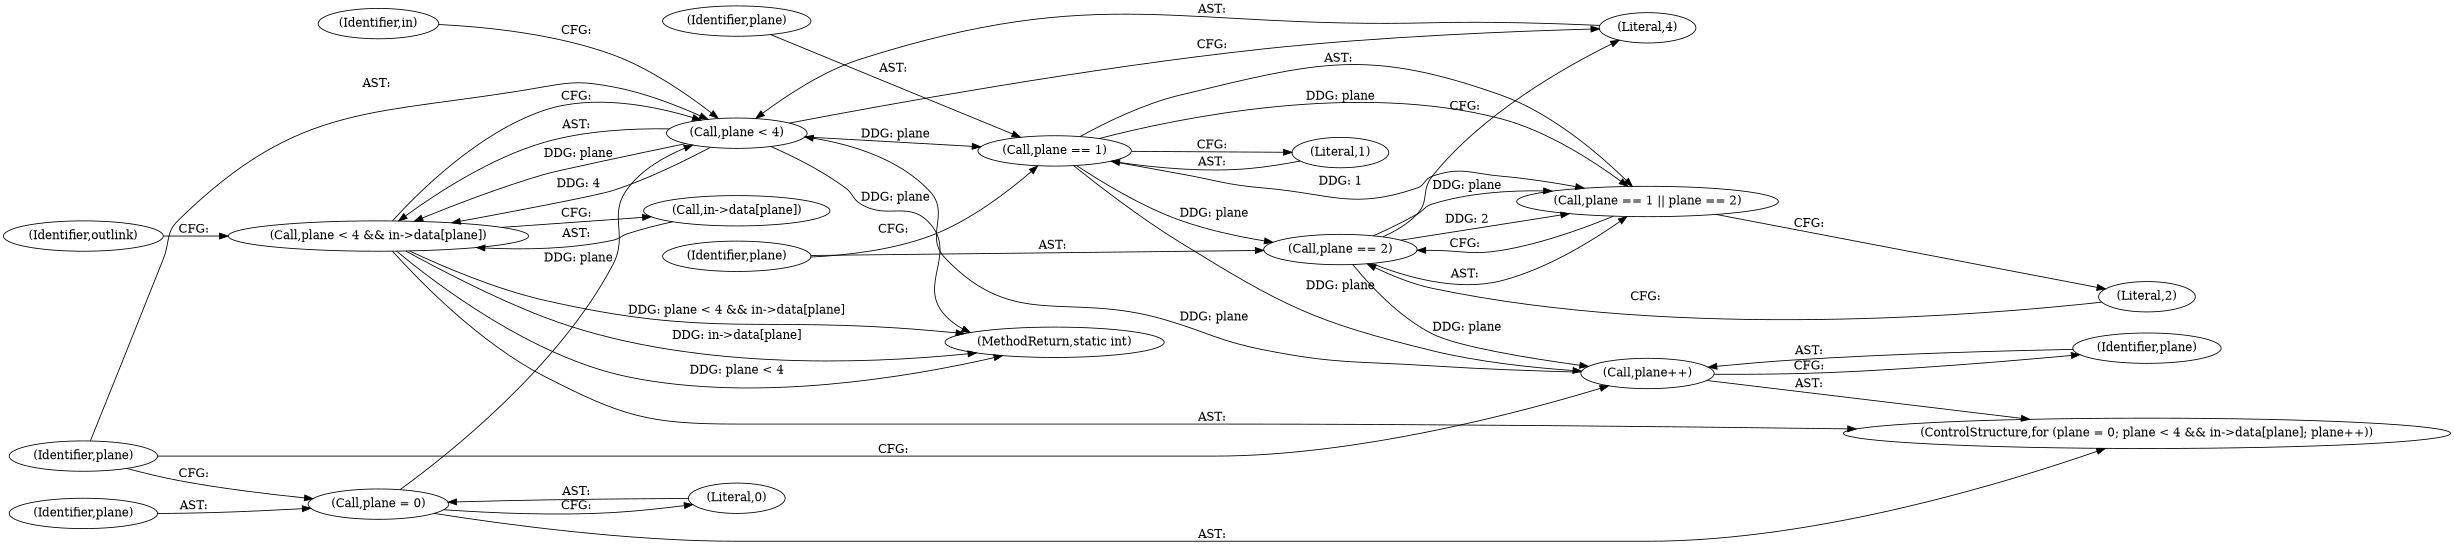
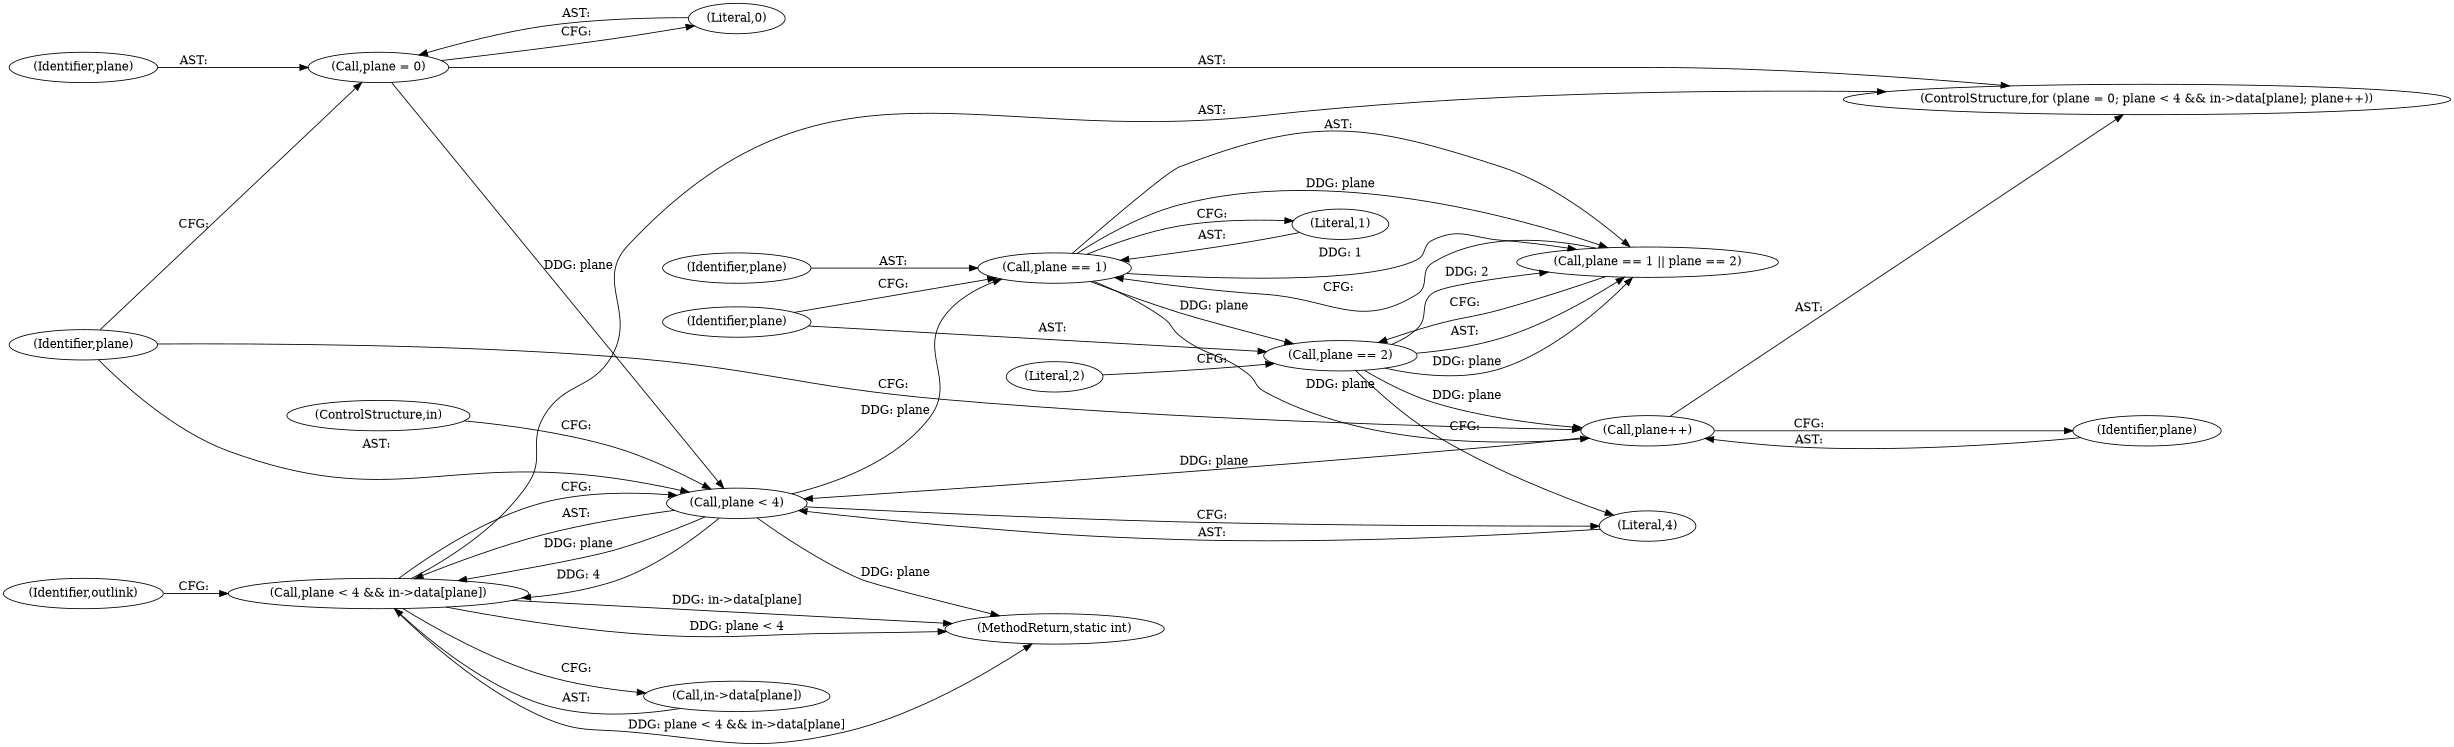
(378, 24) -> (378, 416)
(1907, 251) -> (1373, 310)
